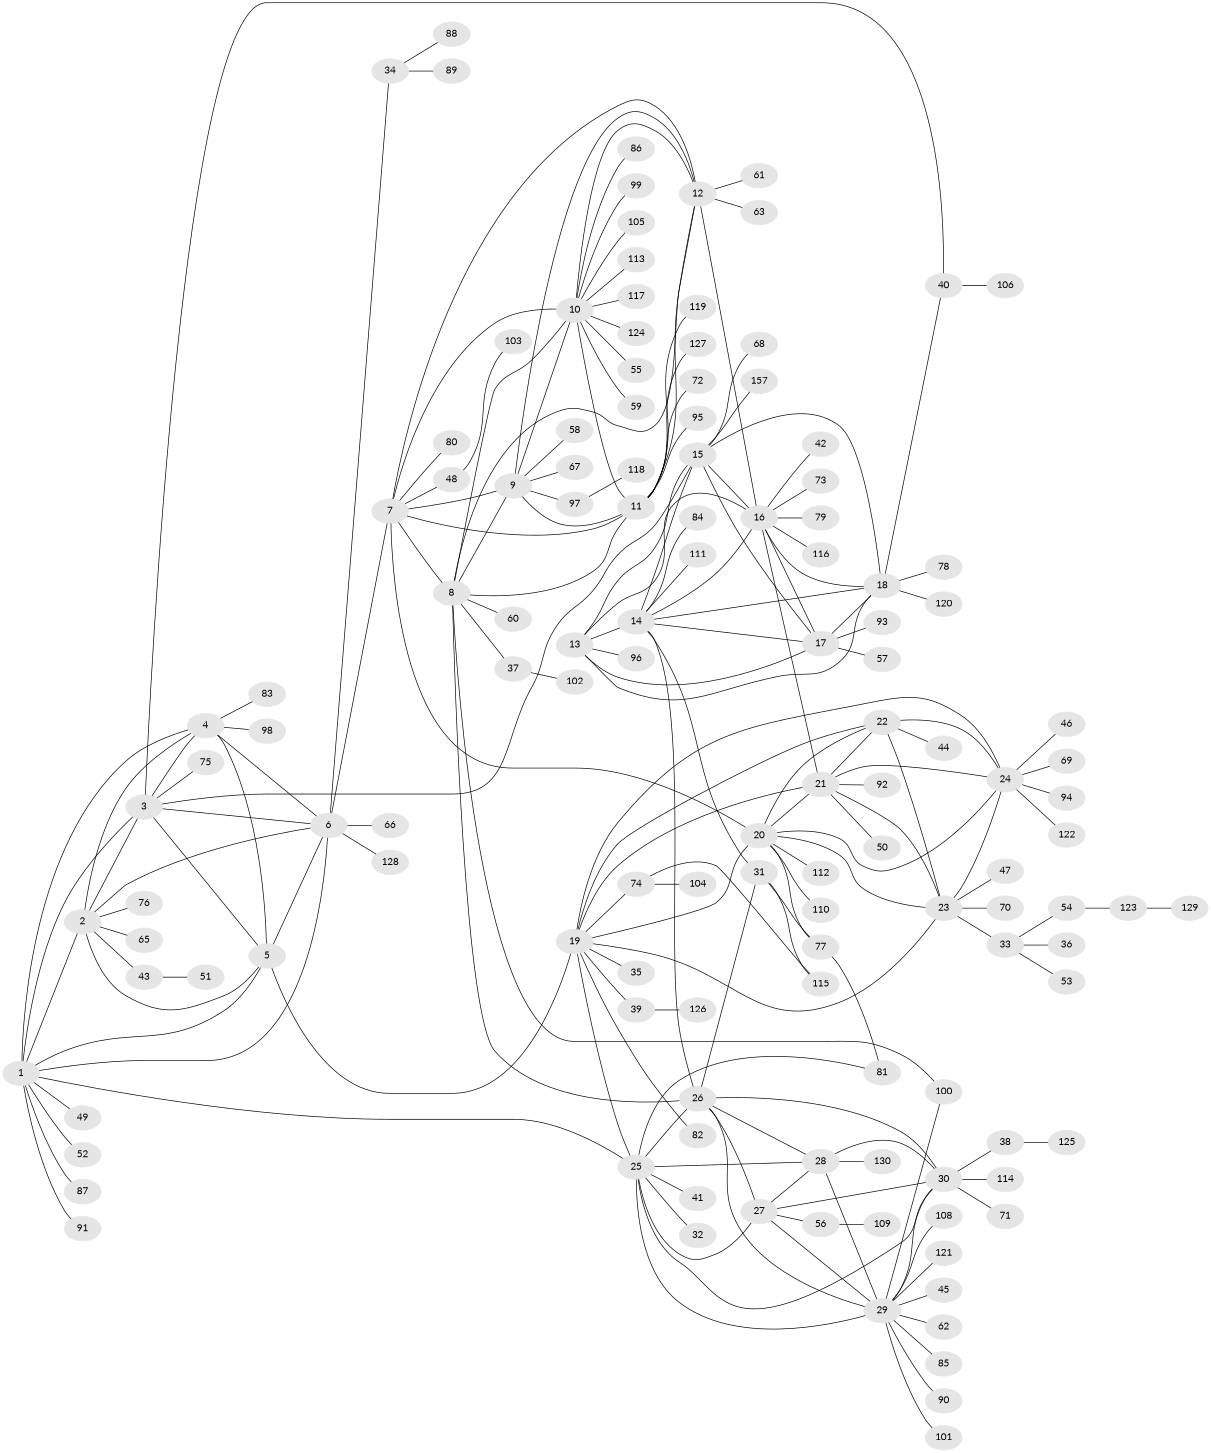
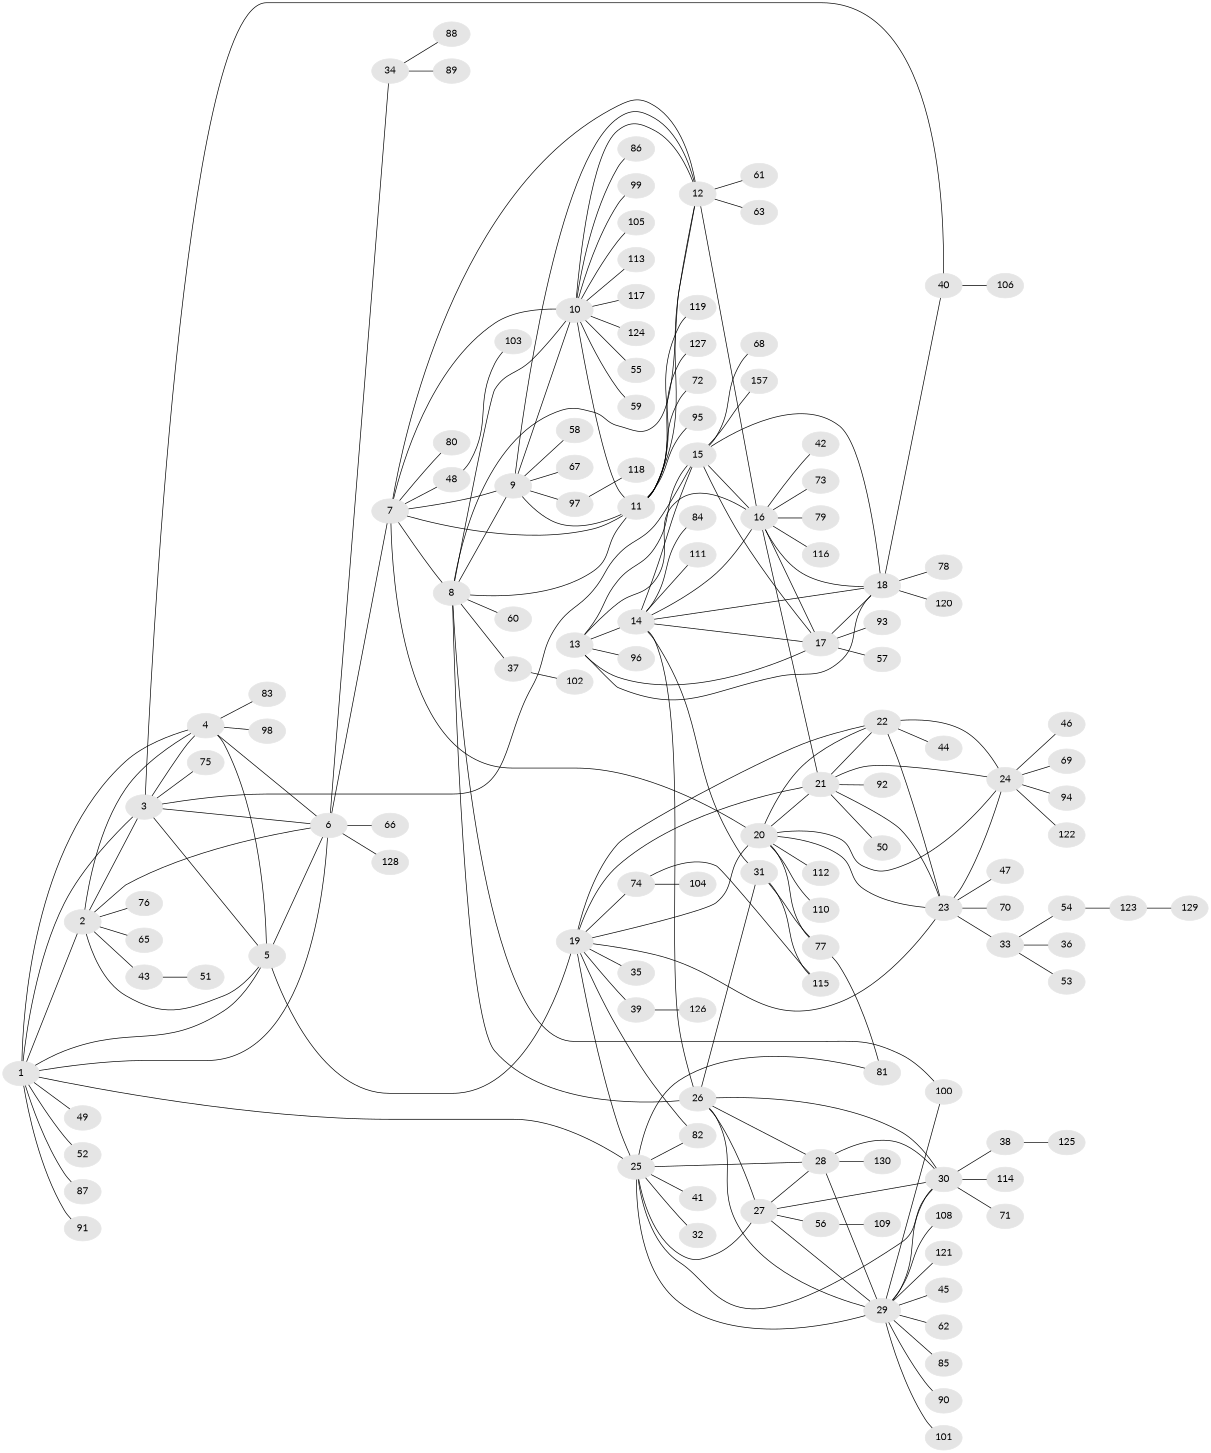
(752, 728) -> none
(666, 1132) -> (667, 1151)
